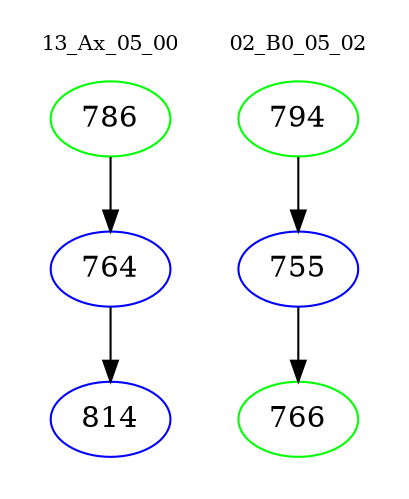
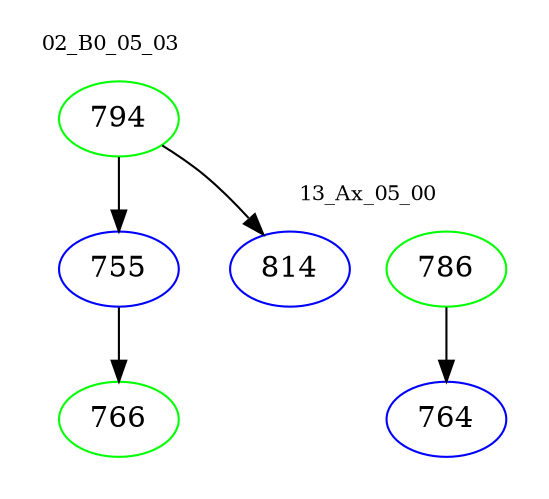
(298, 45) -> (111, 45)
(111, 334) -> (227, 196)
